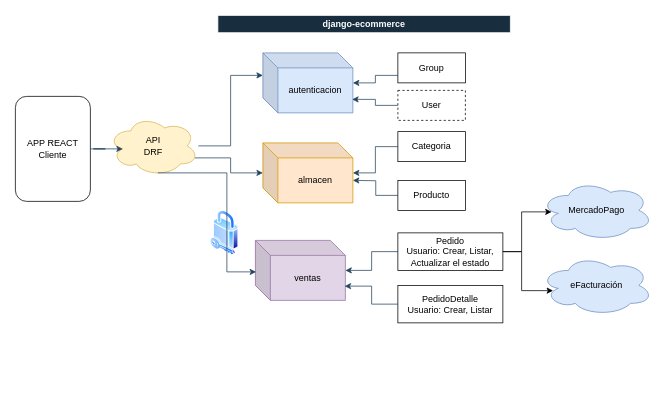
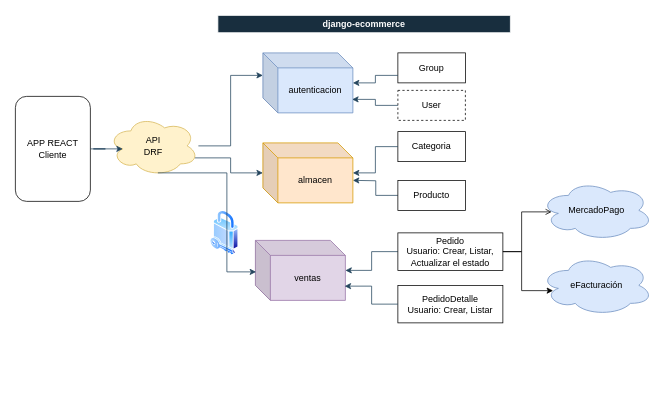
(545, 212) -> (547, 212)
